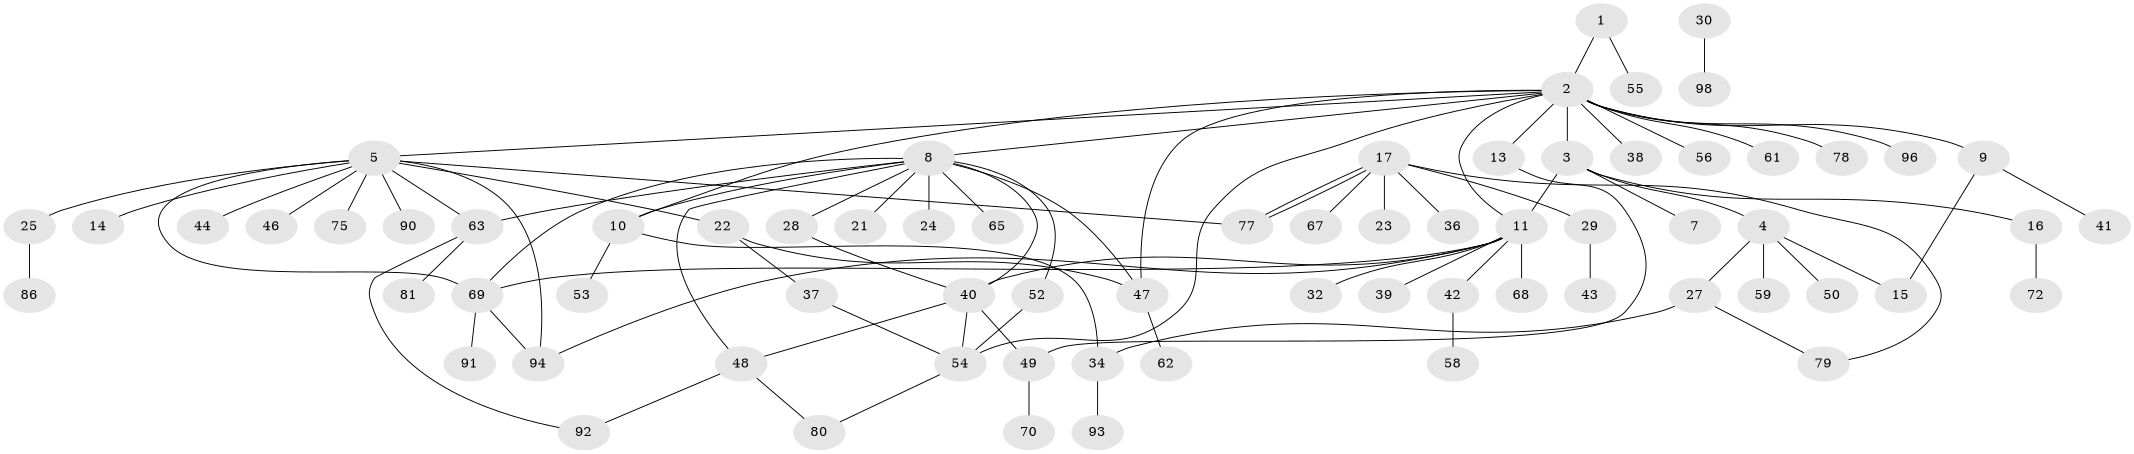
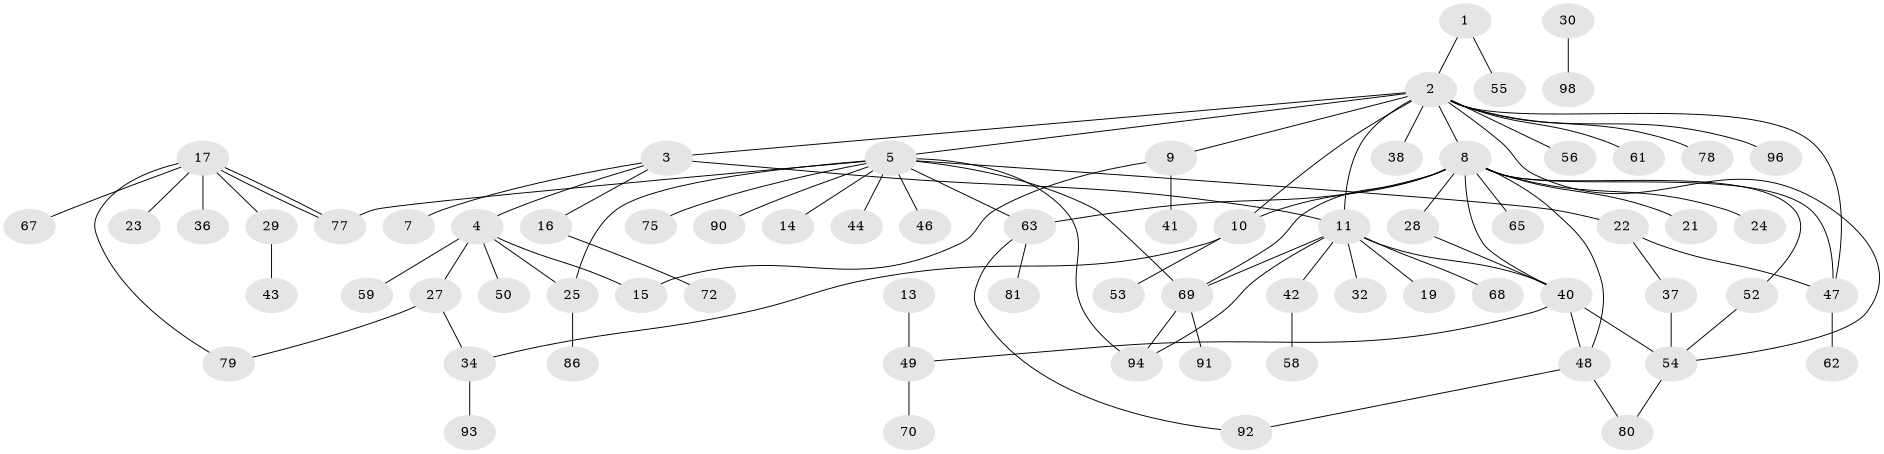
(1533, 124) -> none
none -> (525, 261)
(1384, 295) -> (1429, 295)
